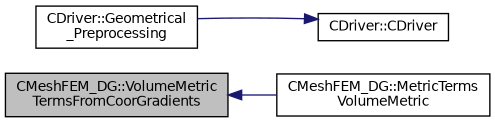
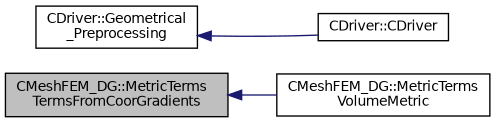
(251, 18) -> (265, 36)
(117, 95) -> (117, 95)
